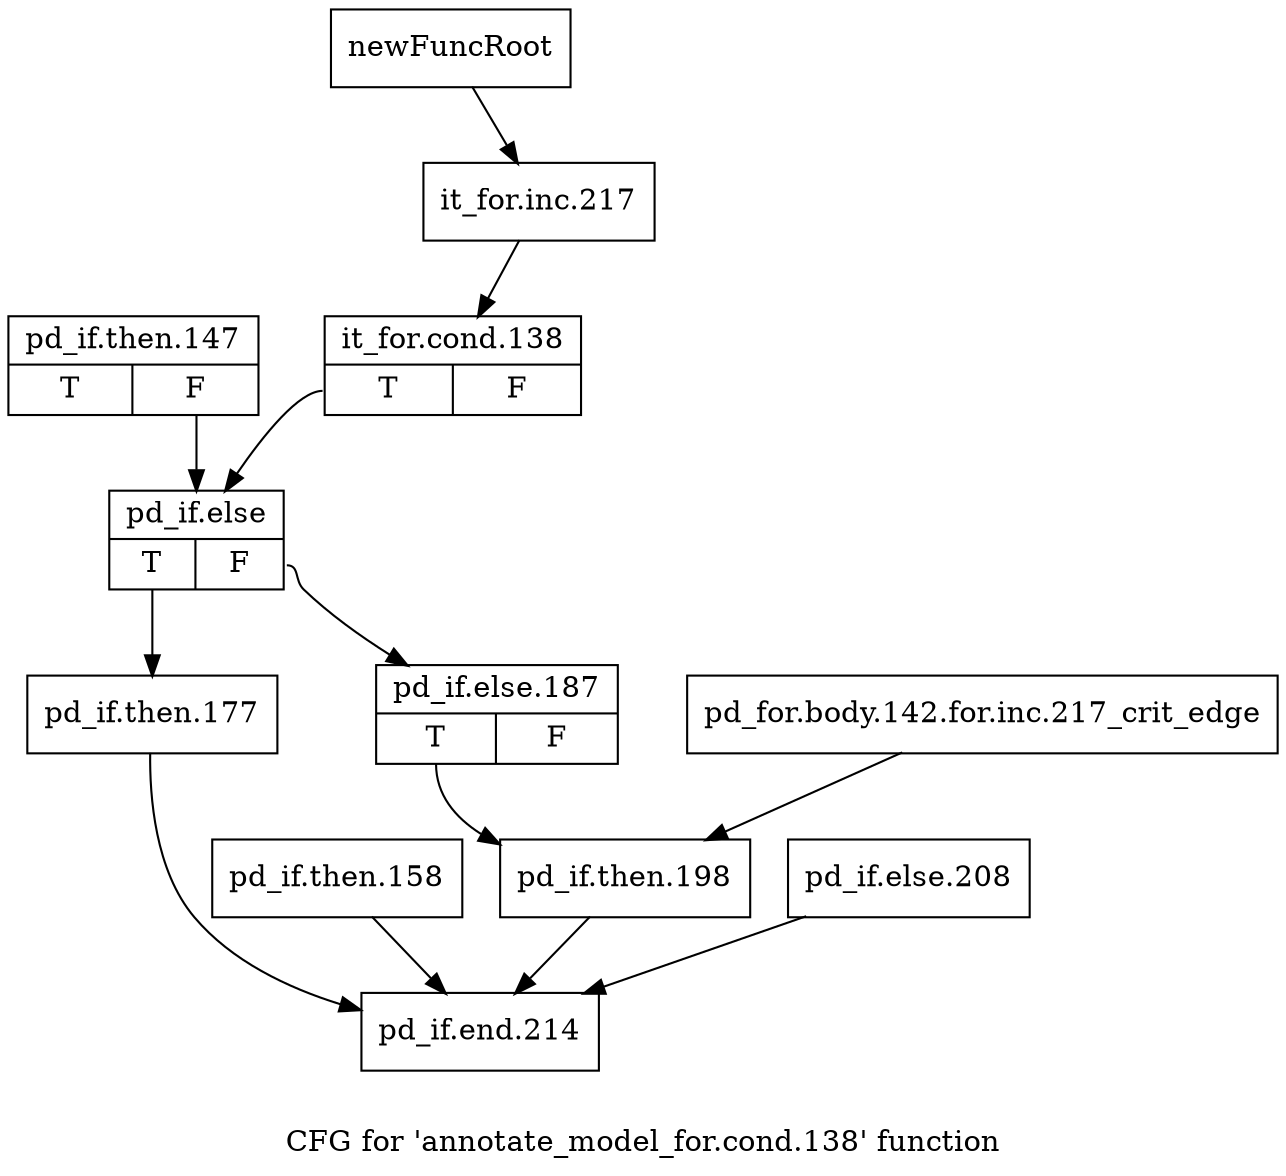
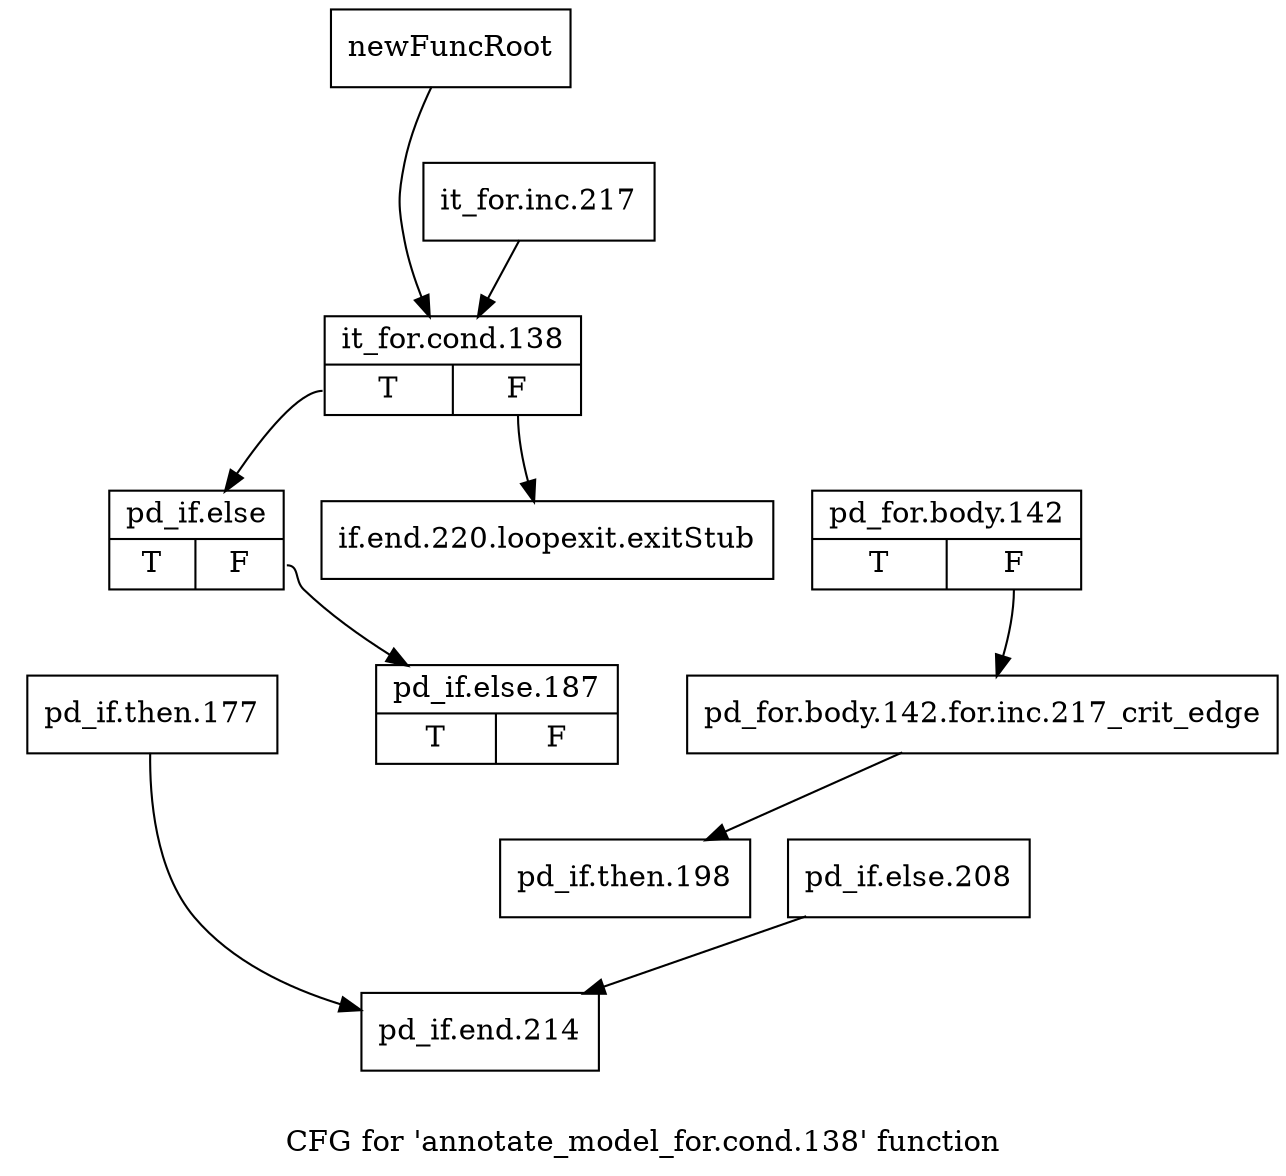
(489, 116) -> (400, 191)
(133, 366) -> none
none -> (547, 540)
none -> (947, 540)
(152, 622) -> none
(449, 805) -> none
(337, 878) -> none
(560, 947) -> none
